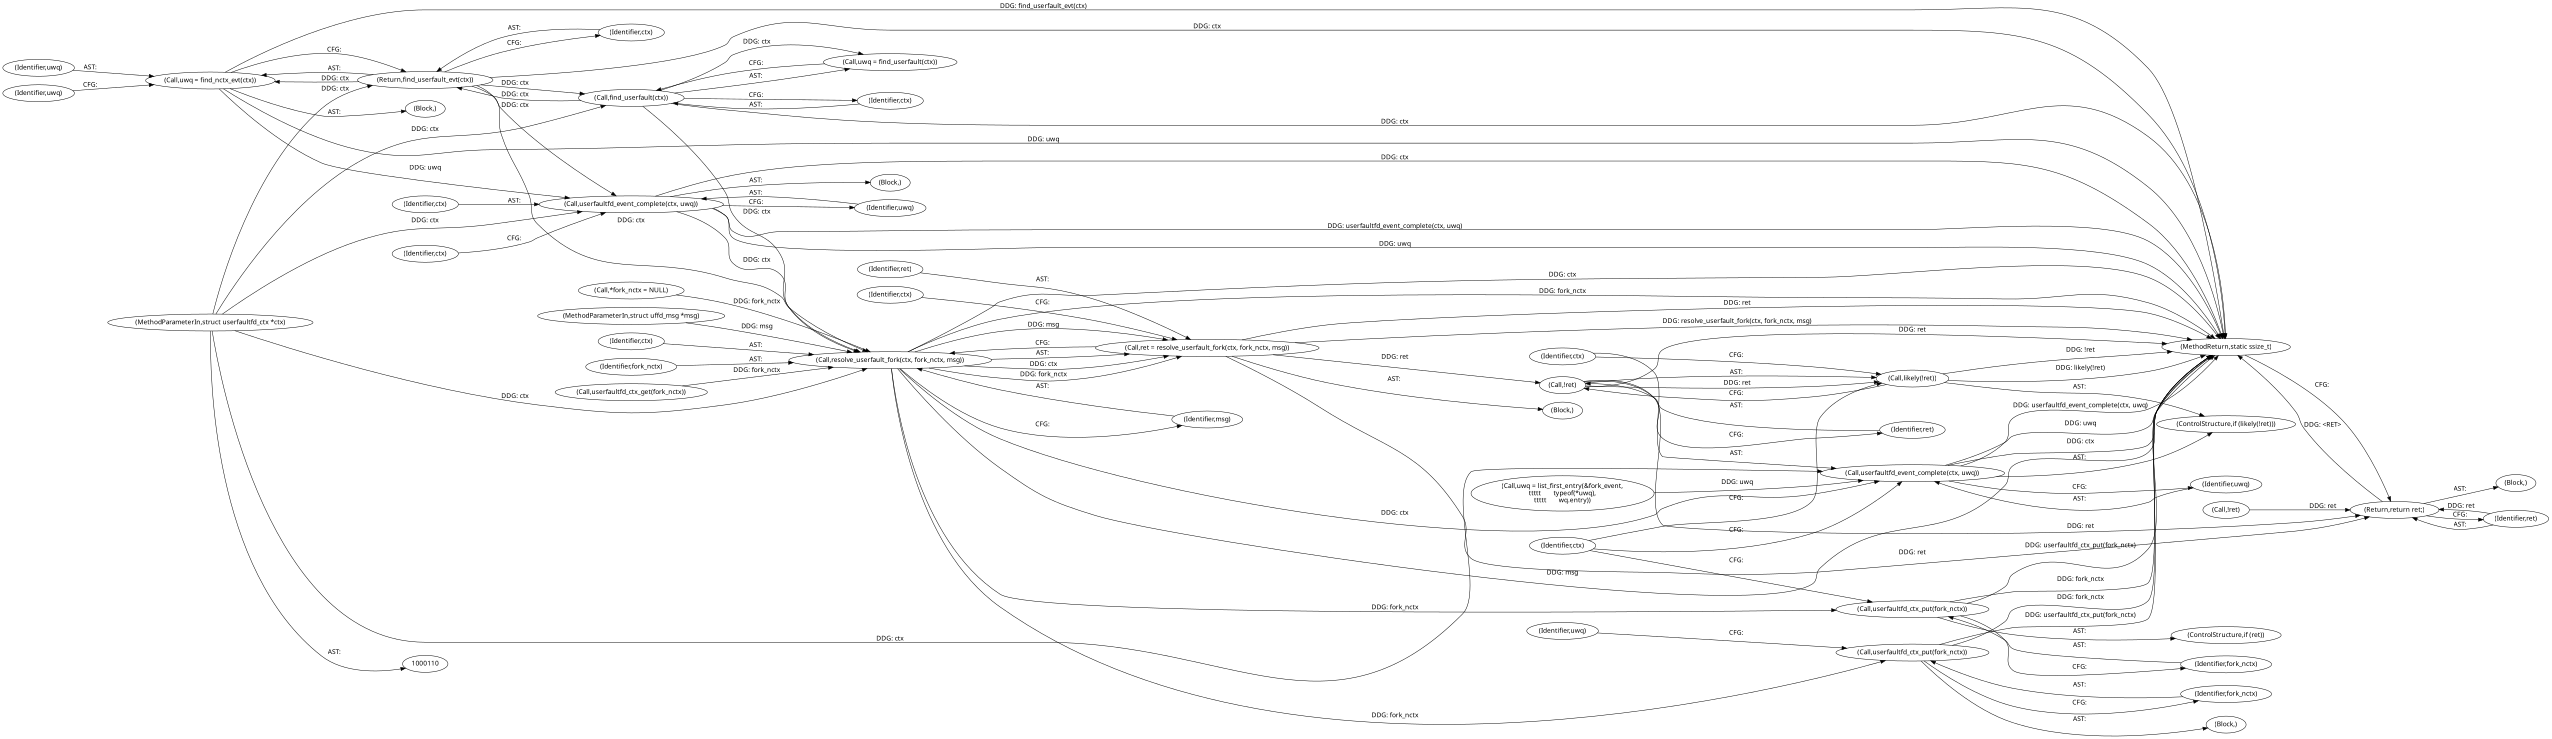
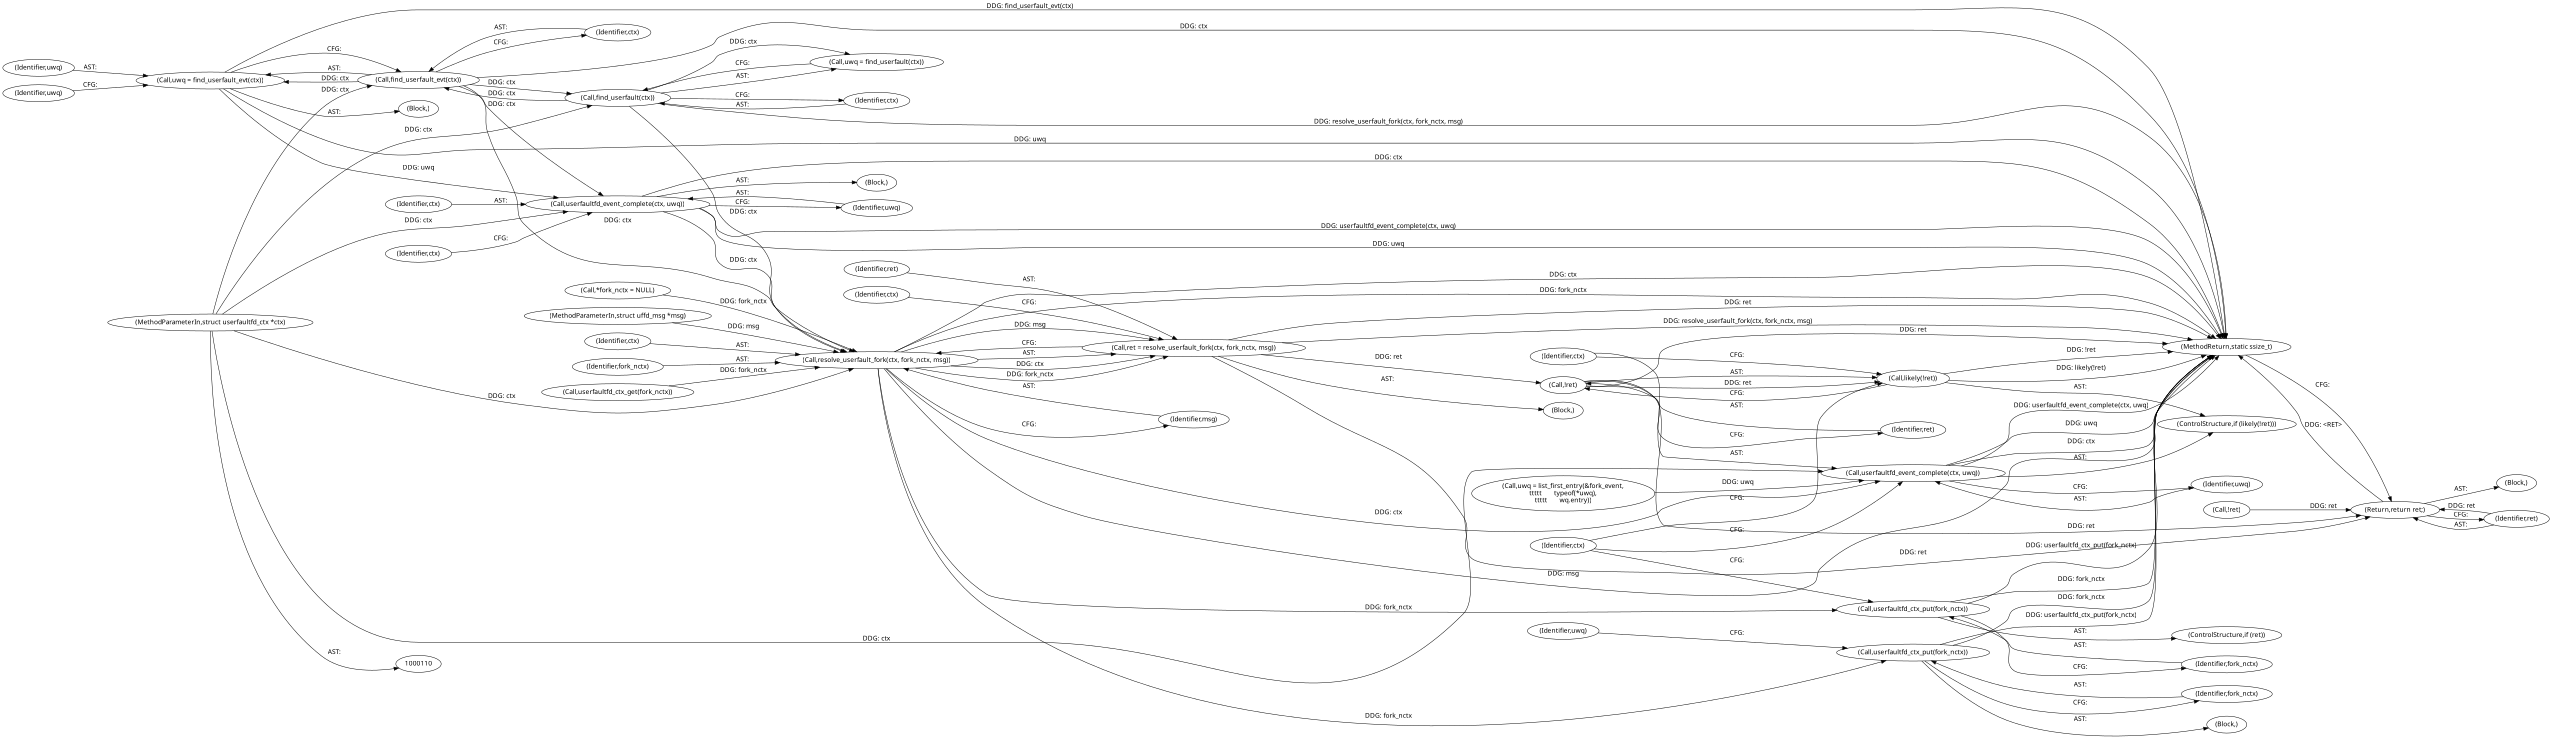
(425, 80) -> (419, 80)
(210, 81) -> (210, 81)
(1395, 122) -> (1389, 122)
